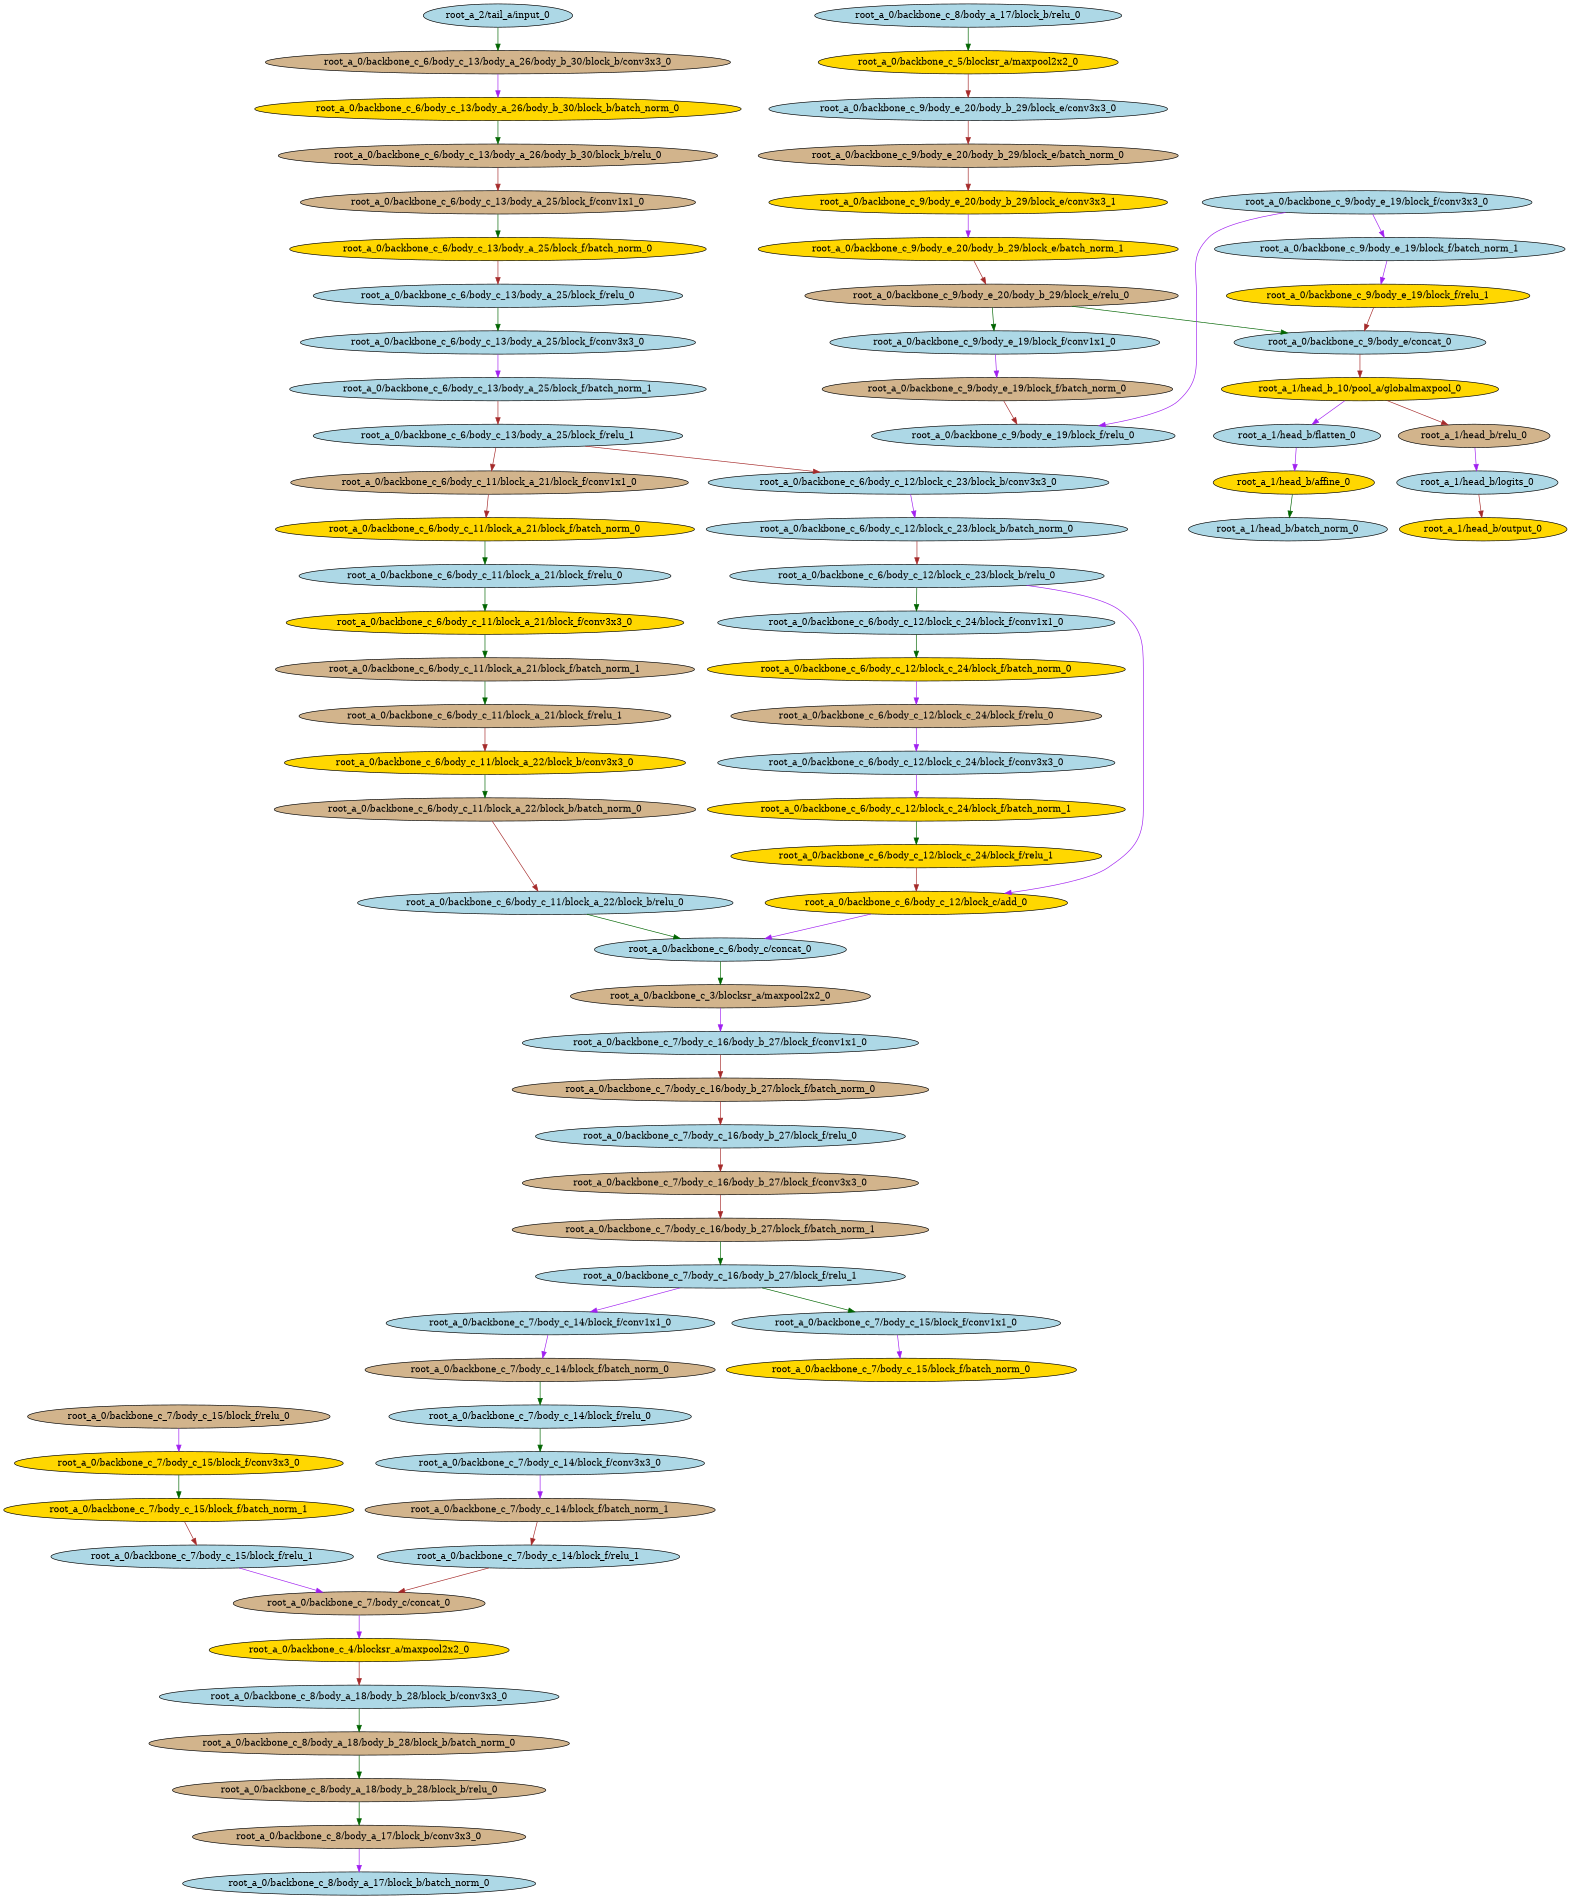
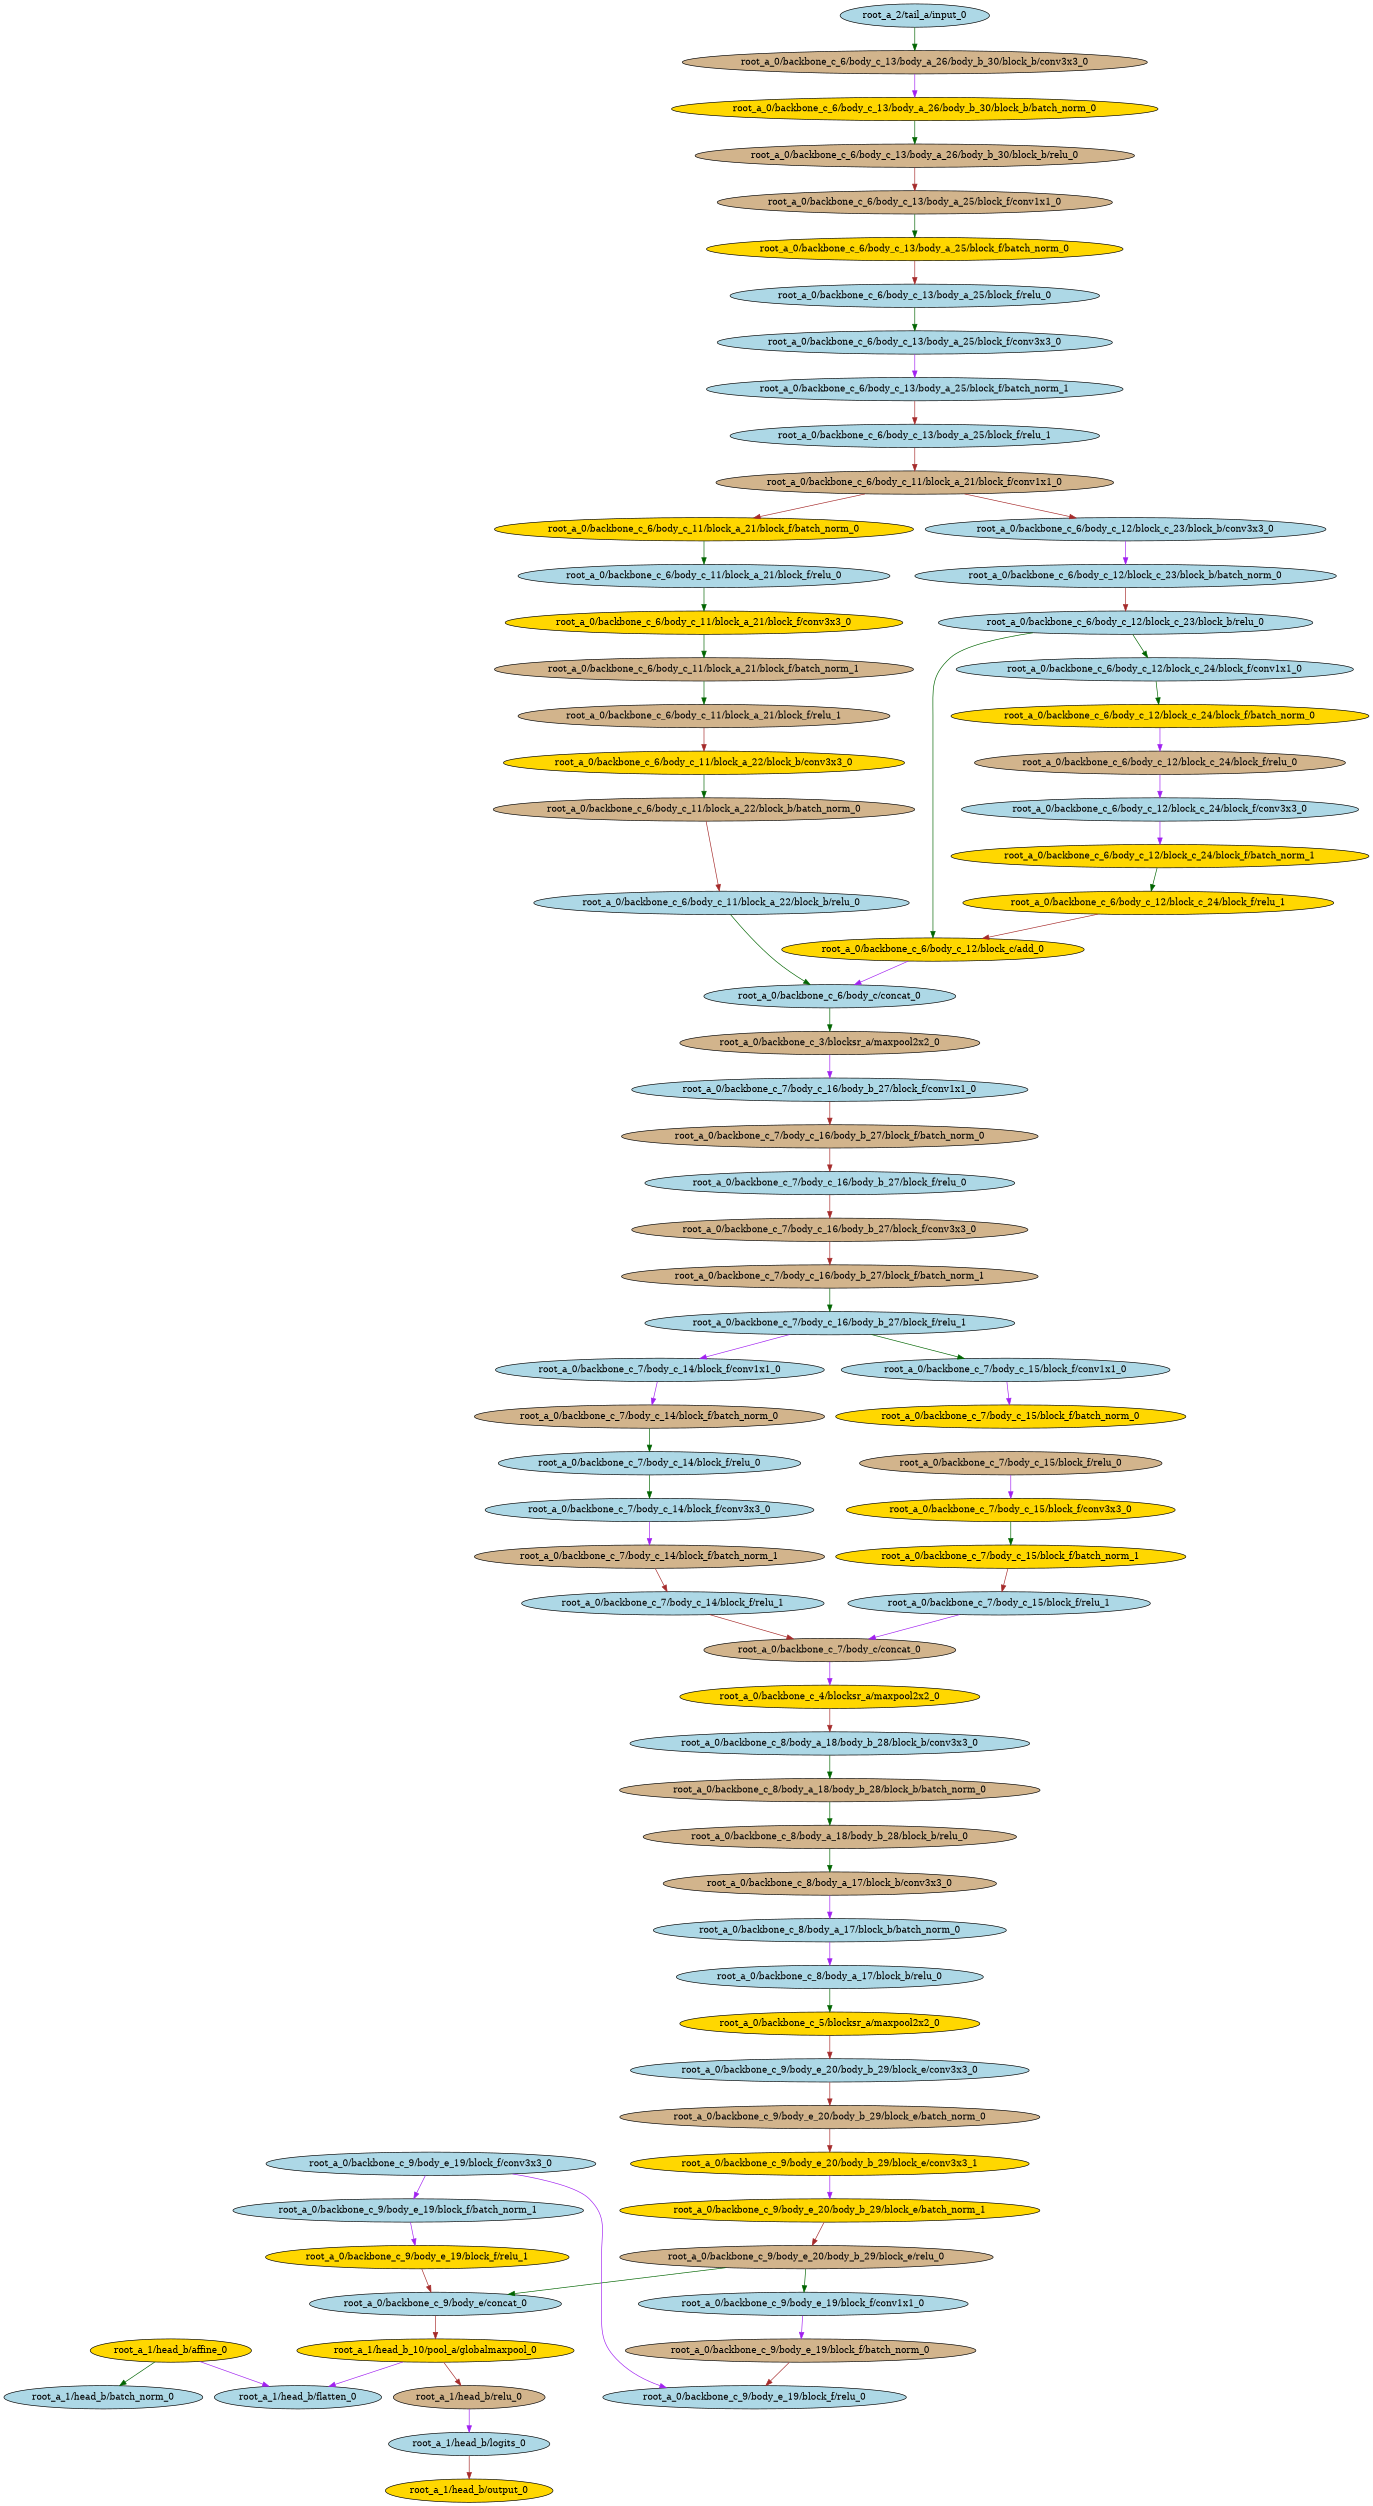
(1296, 456) -> (231, 2373)
(699, 459) -> (1017, 505)
(1143, 744) -> (933, 749)
none -> (830, 1950)
